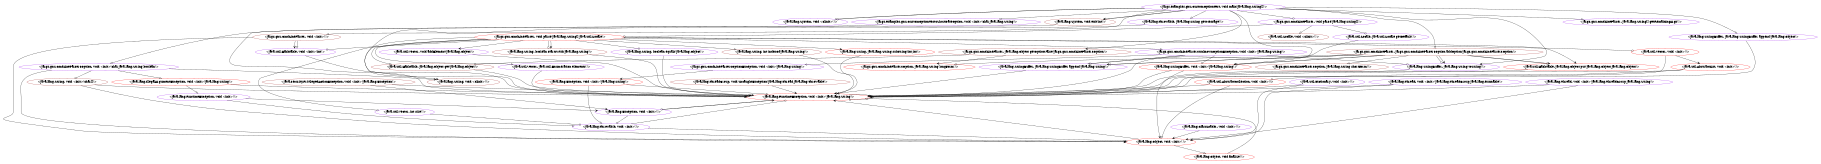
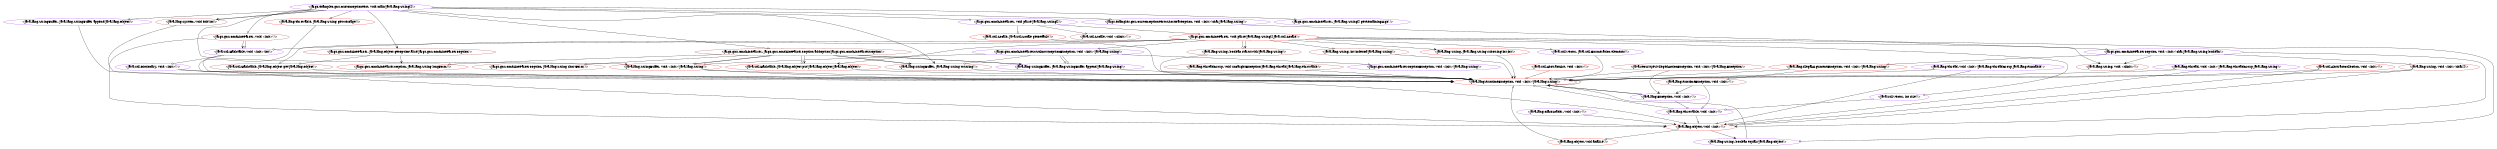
(810, 22) -> none
(1183, 22) -> (320, 22)
(553, 30) -> (761, 77)
(1381, 37) -> (1018, 37)
(434, 52) -> none
(1665, 52) -> none
none -> (199, 59)
(1446, 67) -> (938, 67)
(1447, 75) -> none
(589, 82) -> none
(204, 97) -> (1700, 82)
(987, 120) -> (1722, 134)
